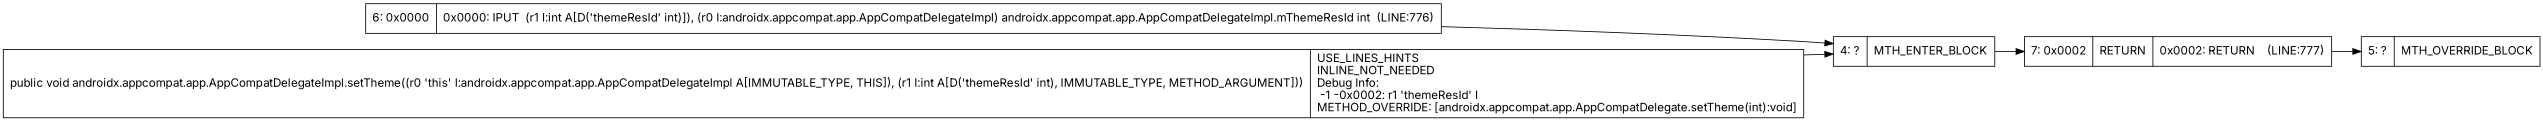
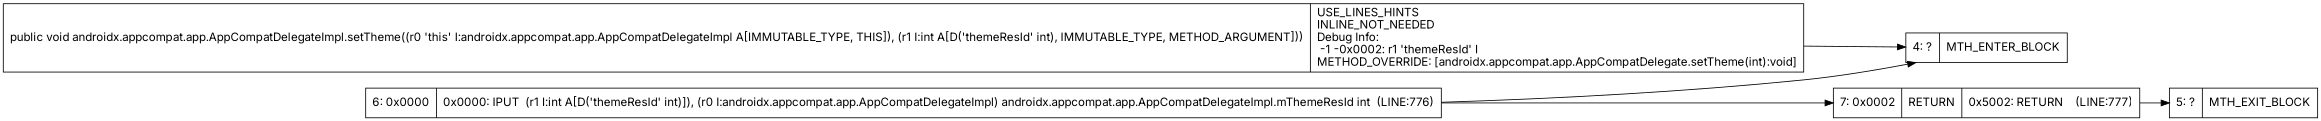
(2005, 51) -> (1633, 103)
(2242, 51) -> (2051, 103)
(2467, 51) -> (2260, 103)
